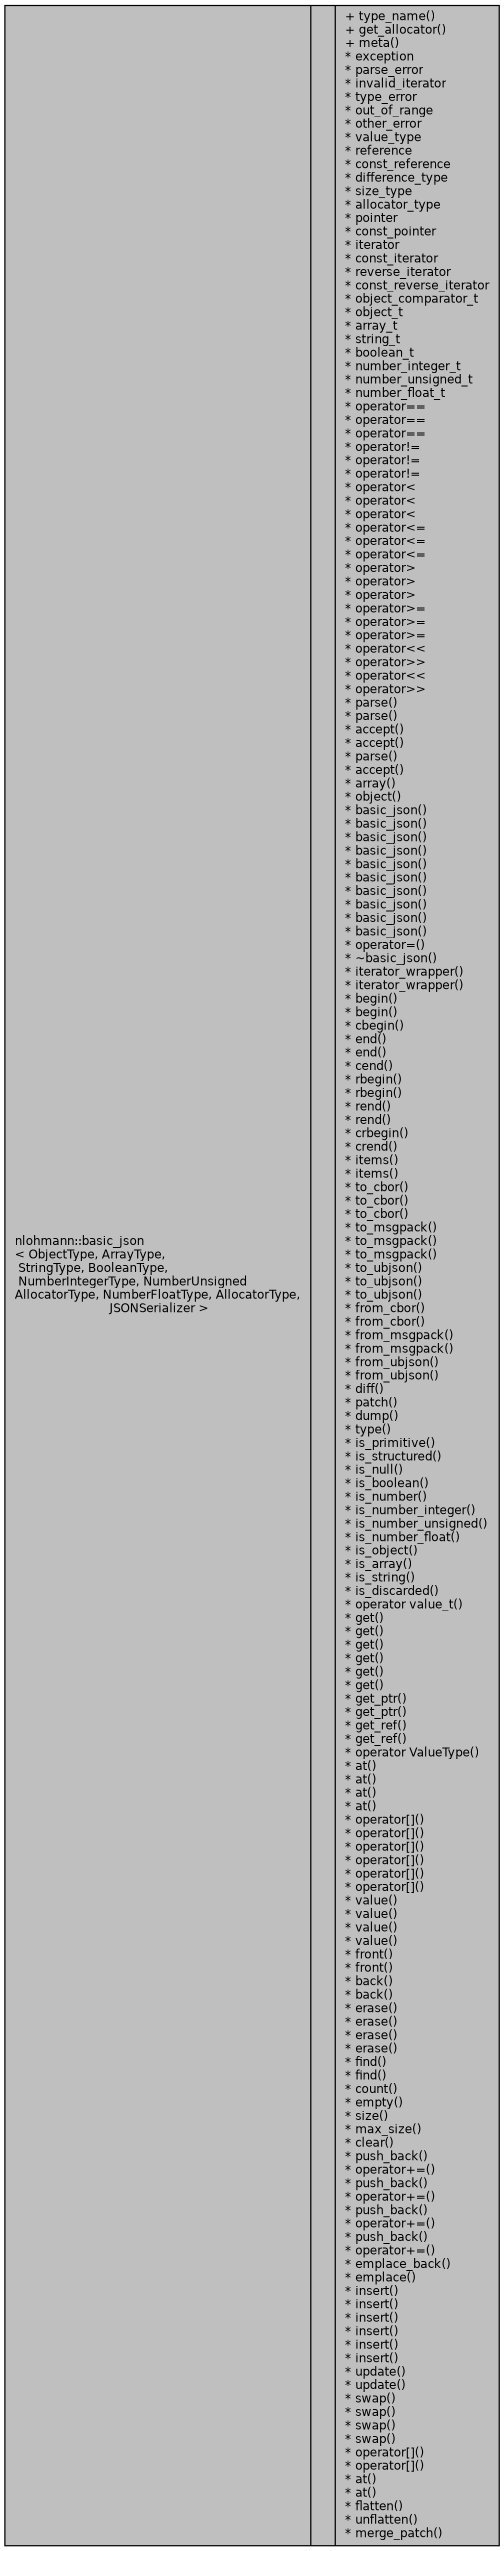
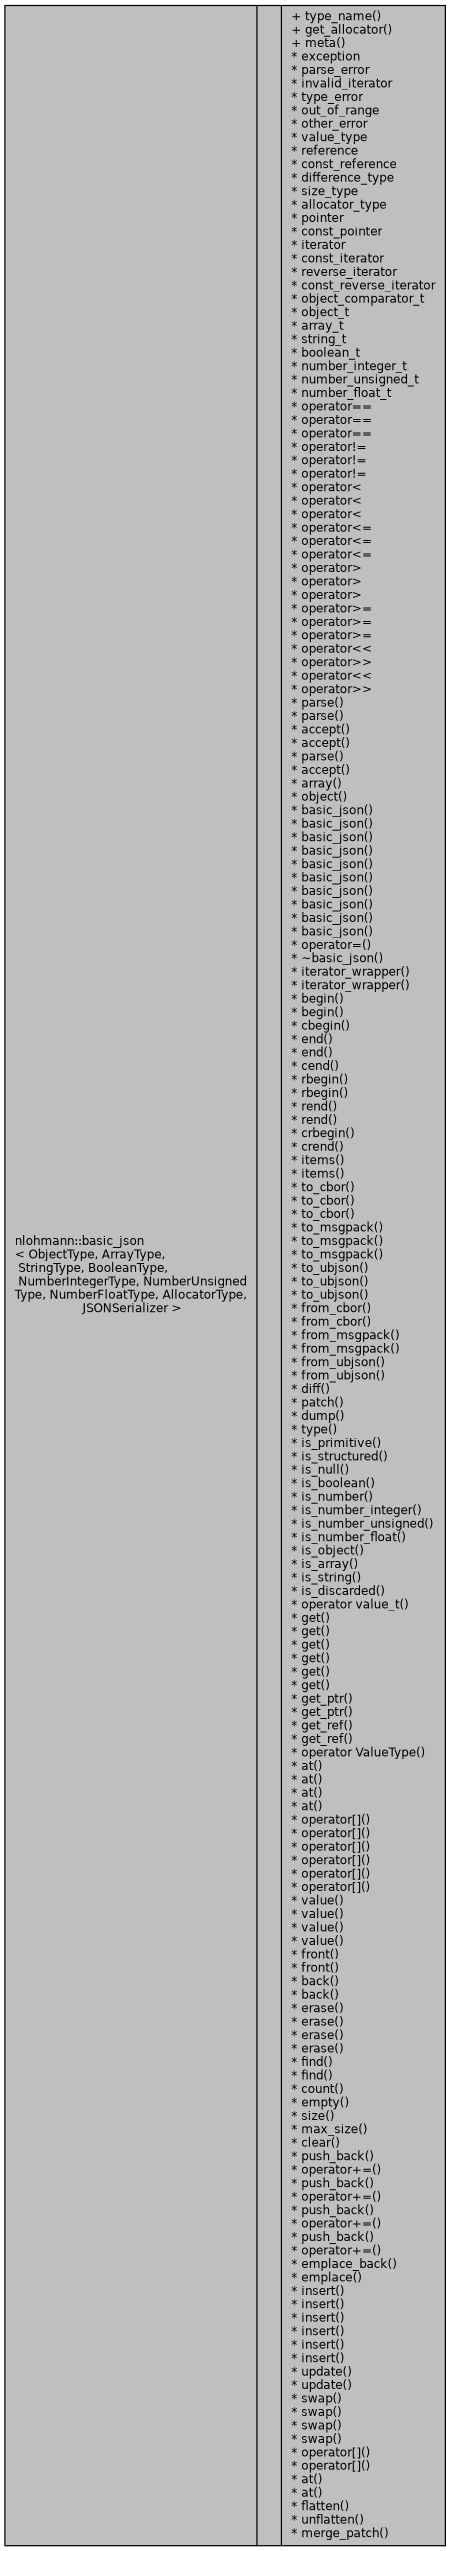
(158, 1295) -> (131, 1295)
